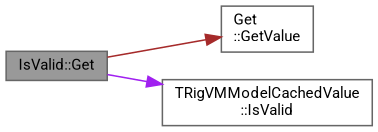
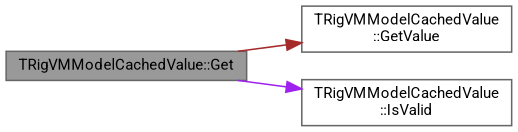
(267, 29) -> (407, 29)
(57, 66) -> (126, 66)
